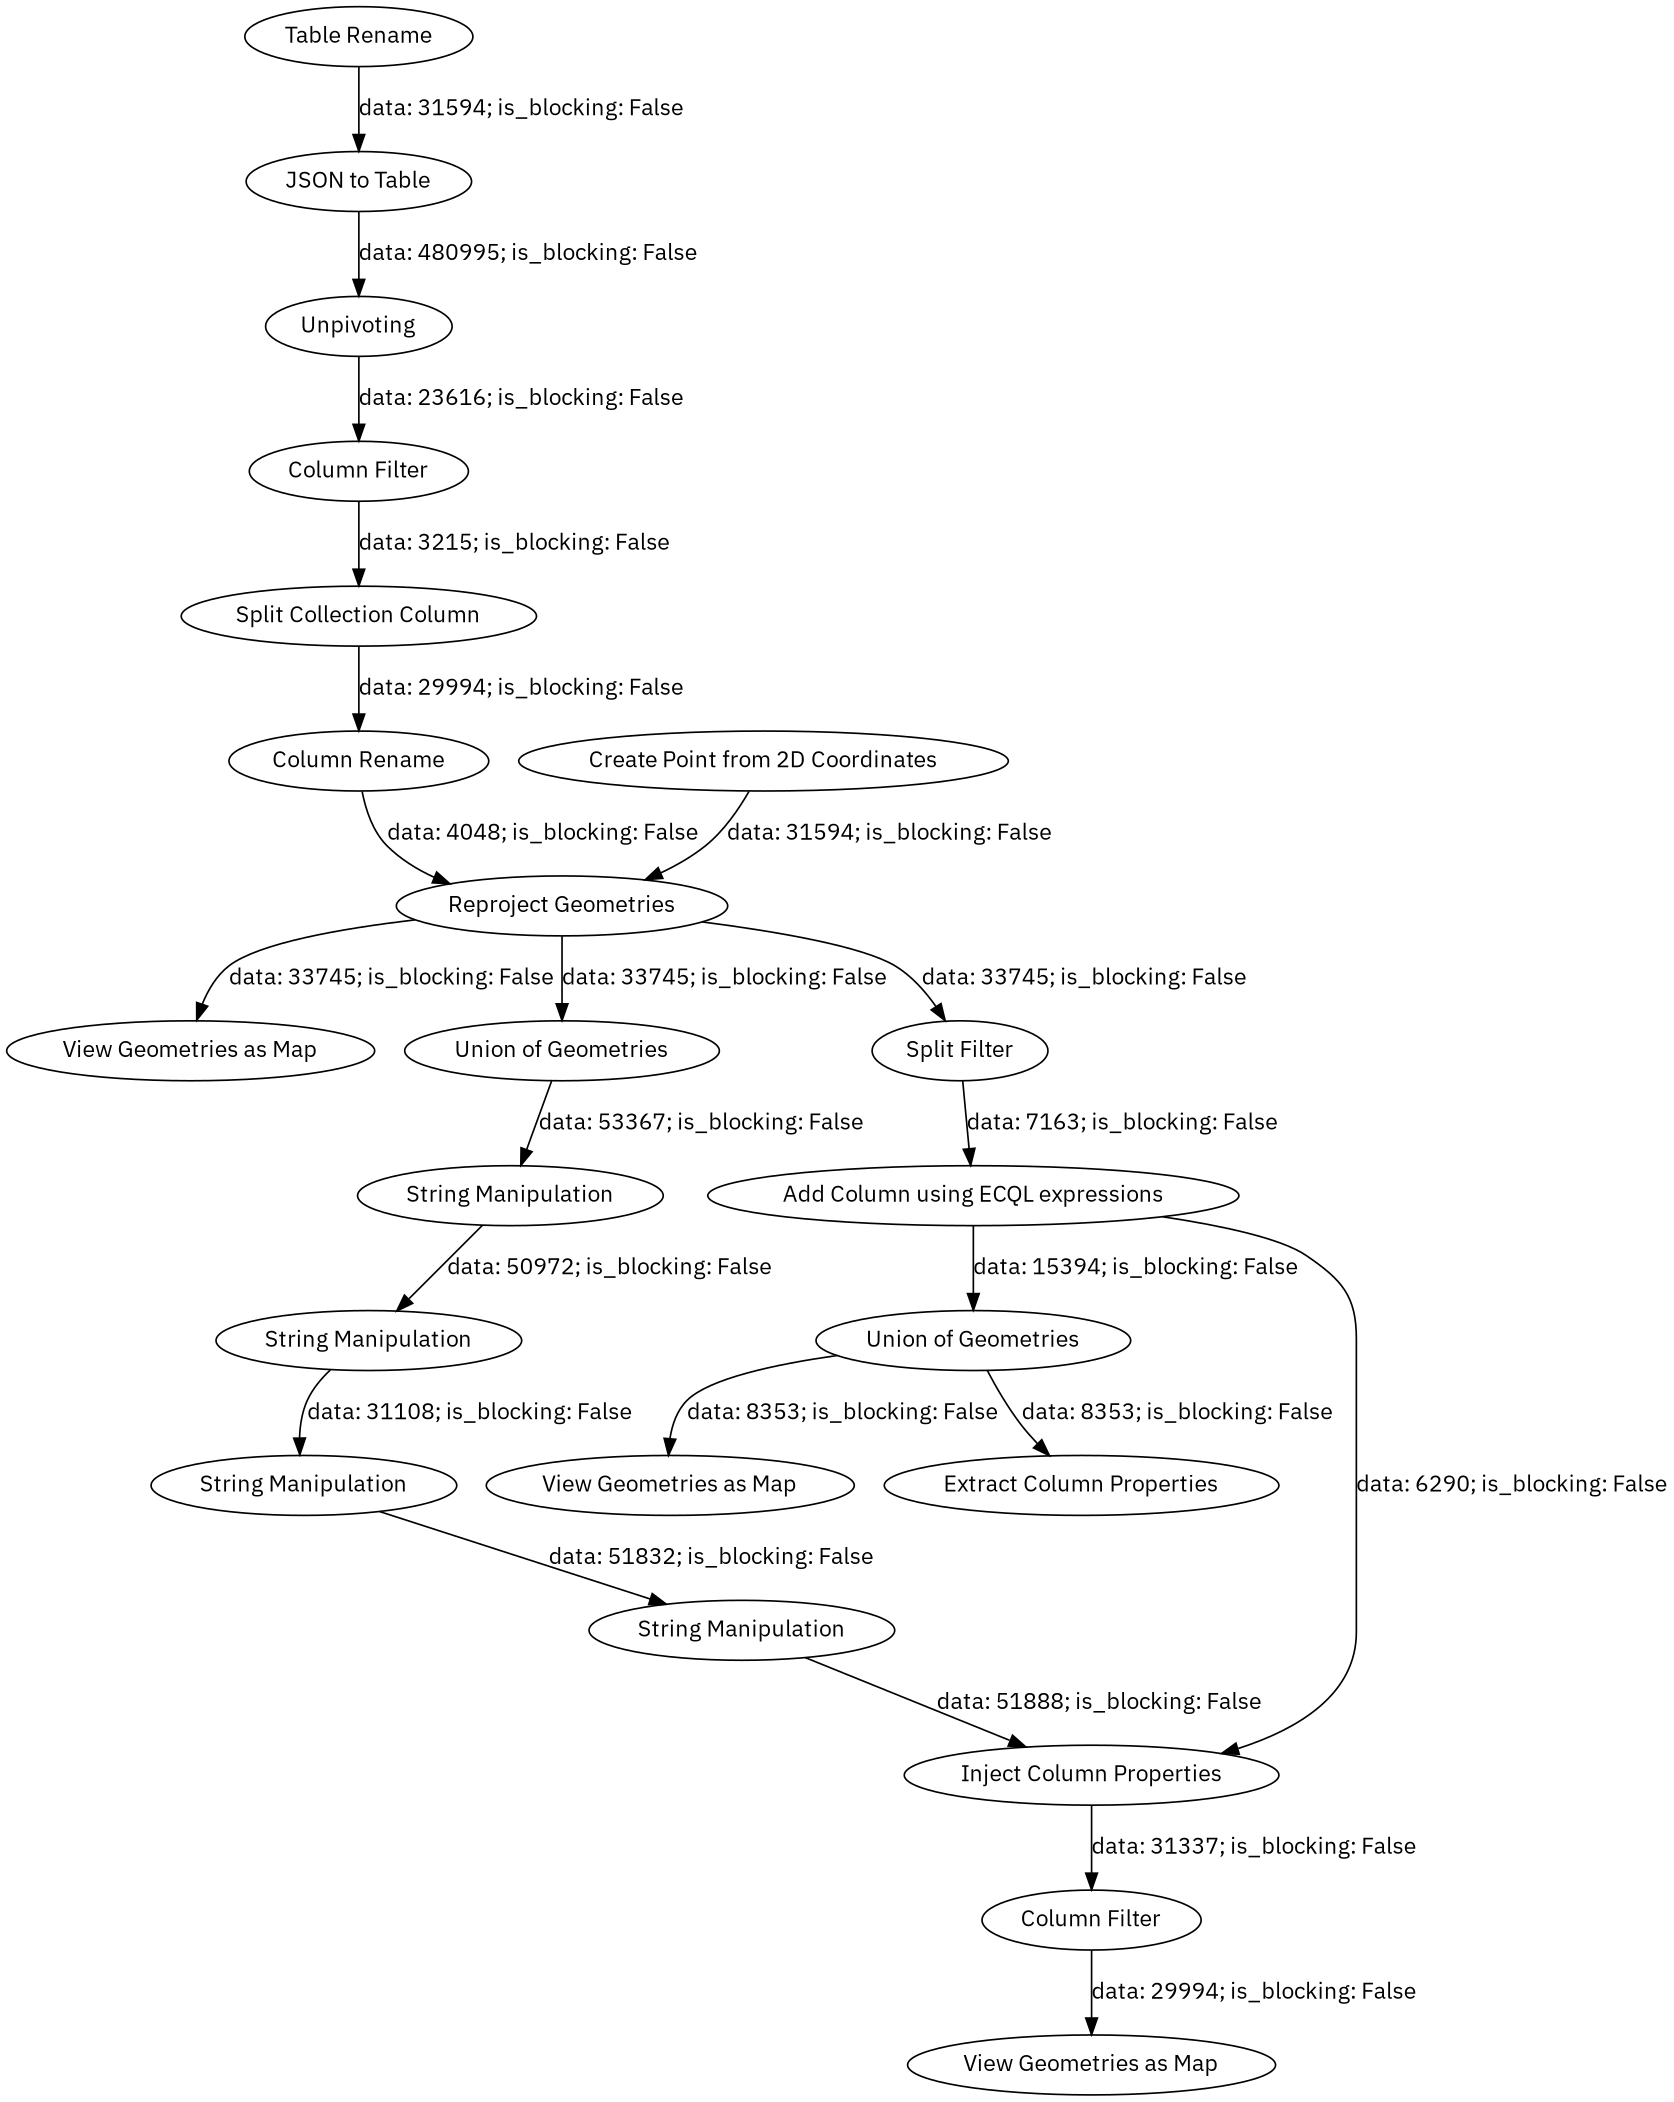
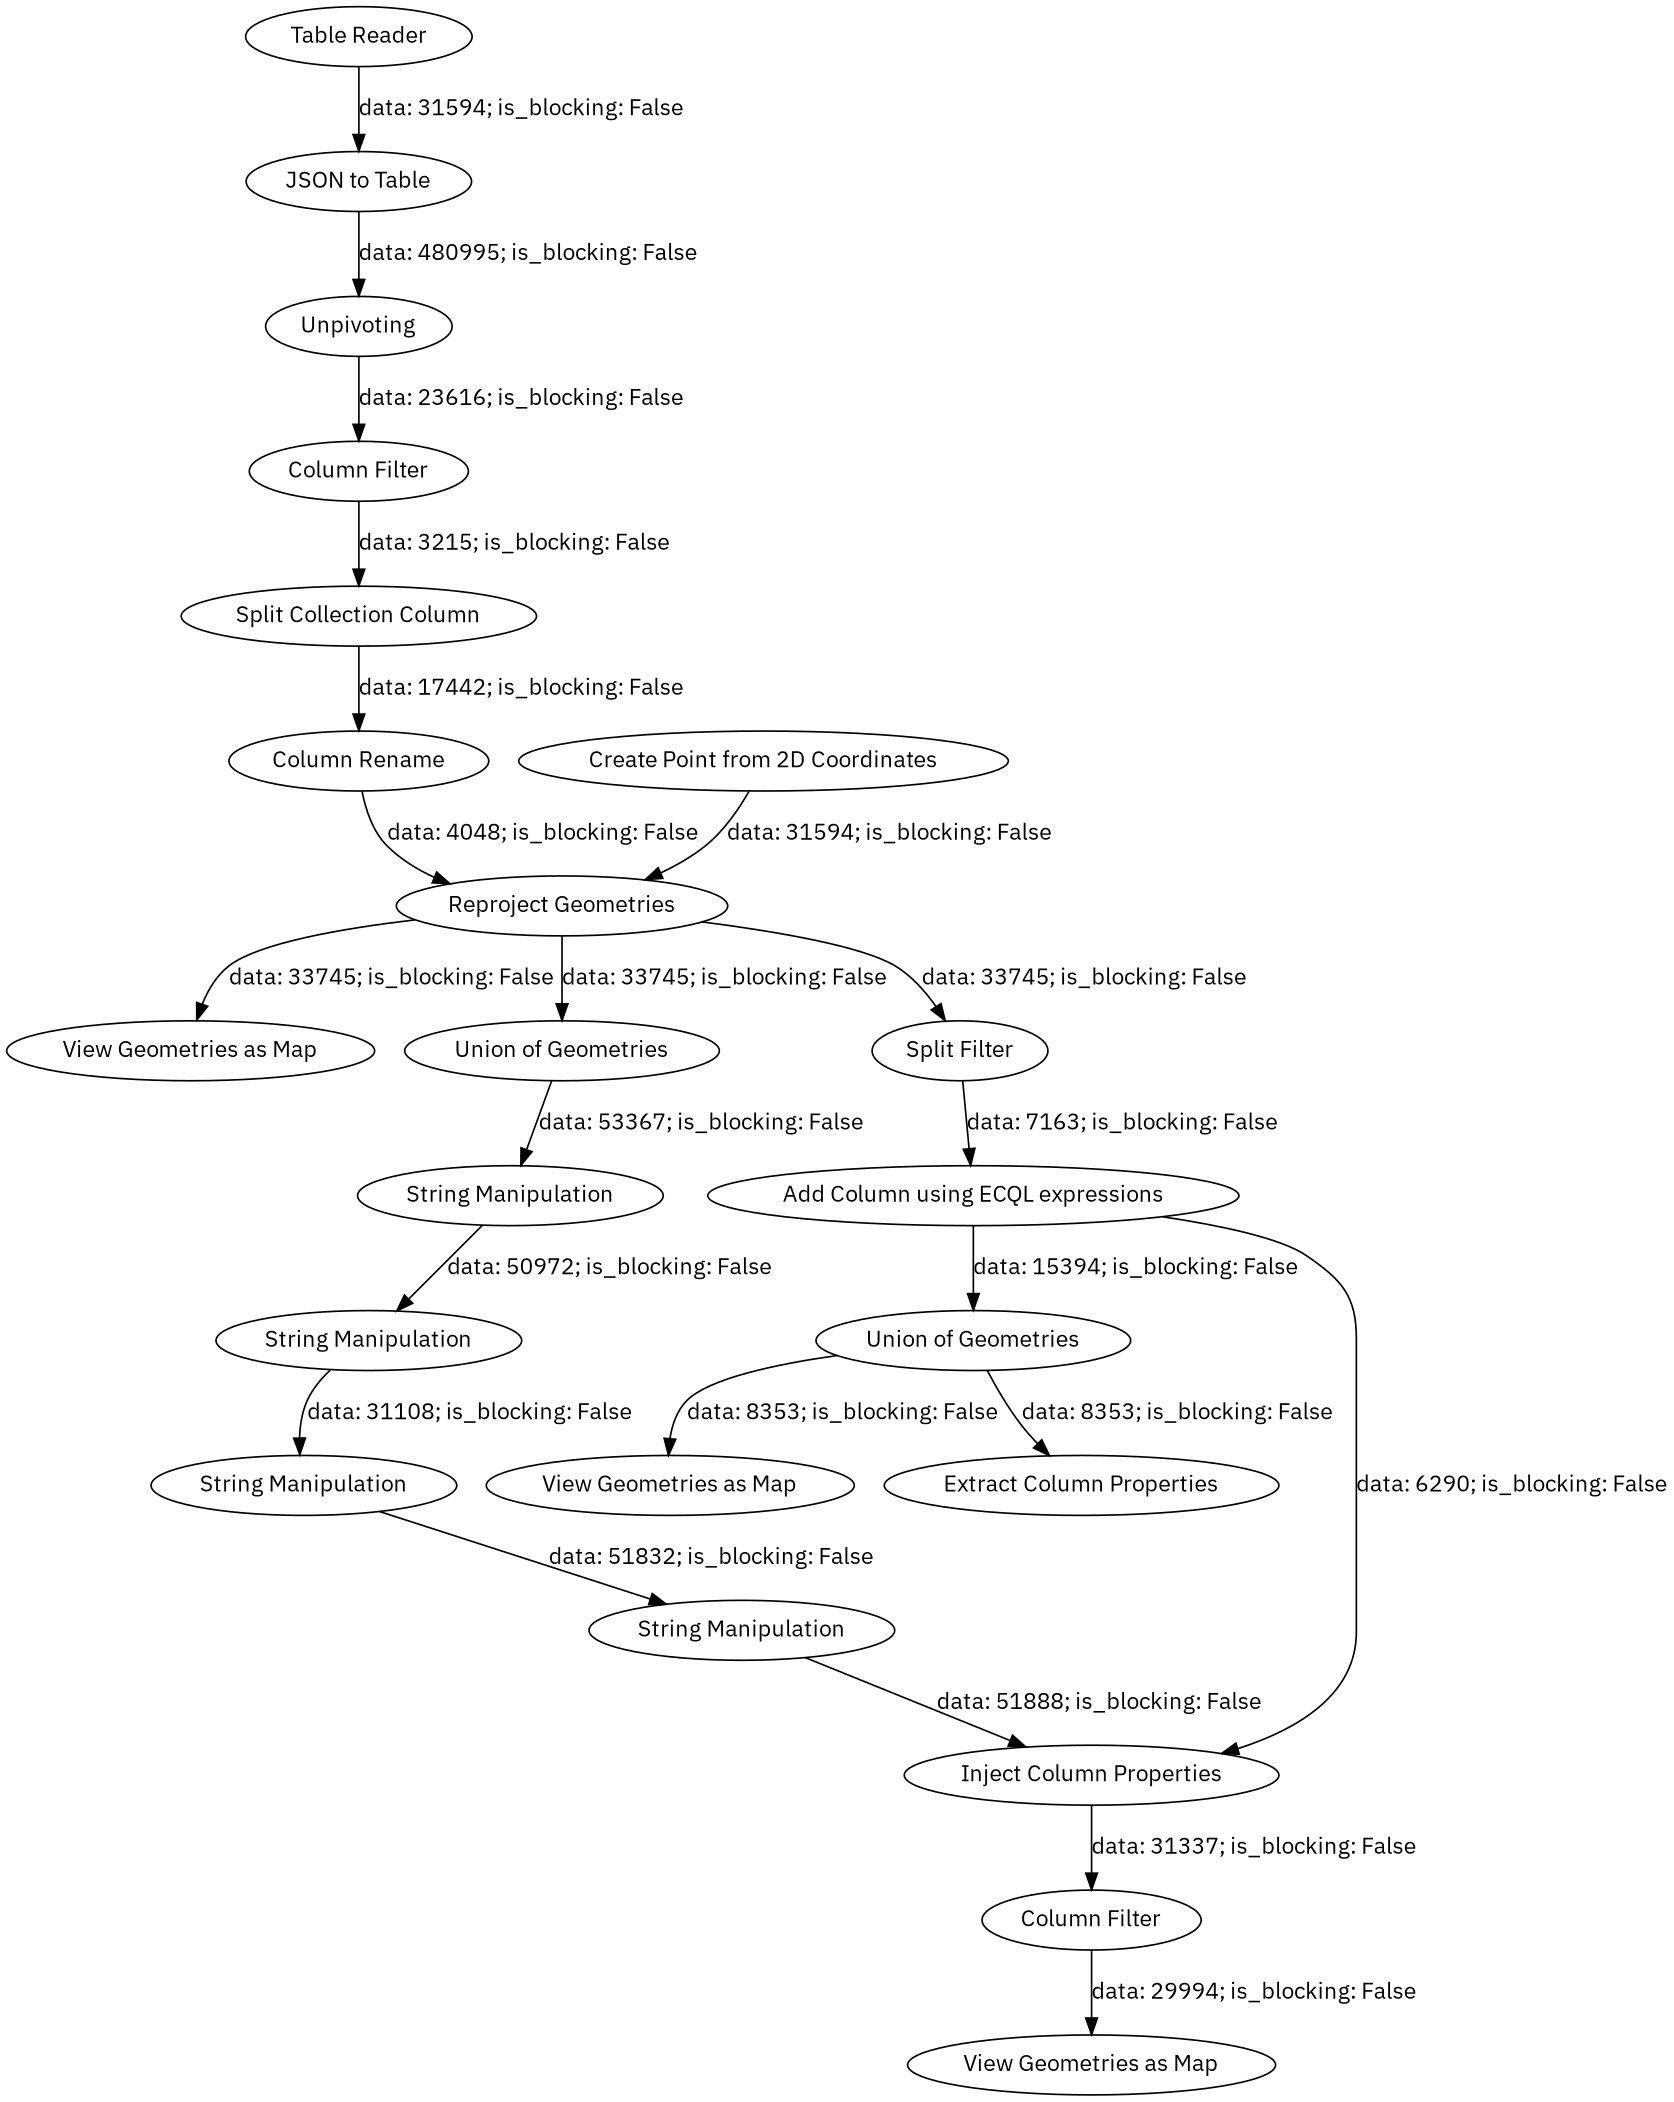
(359, 37) -> (359, 37)
(522, 689) -> (522, 689)
